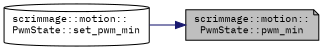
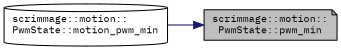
(77, 25) -> (86, 25)
